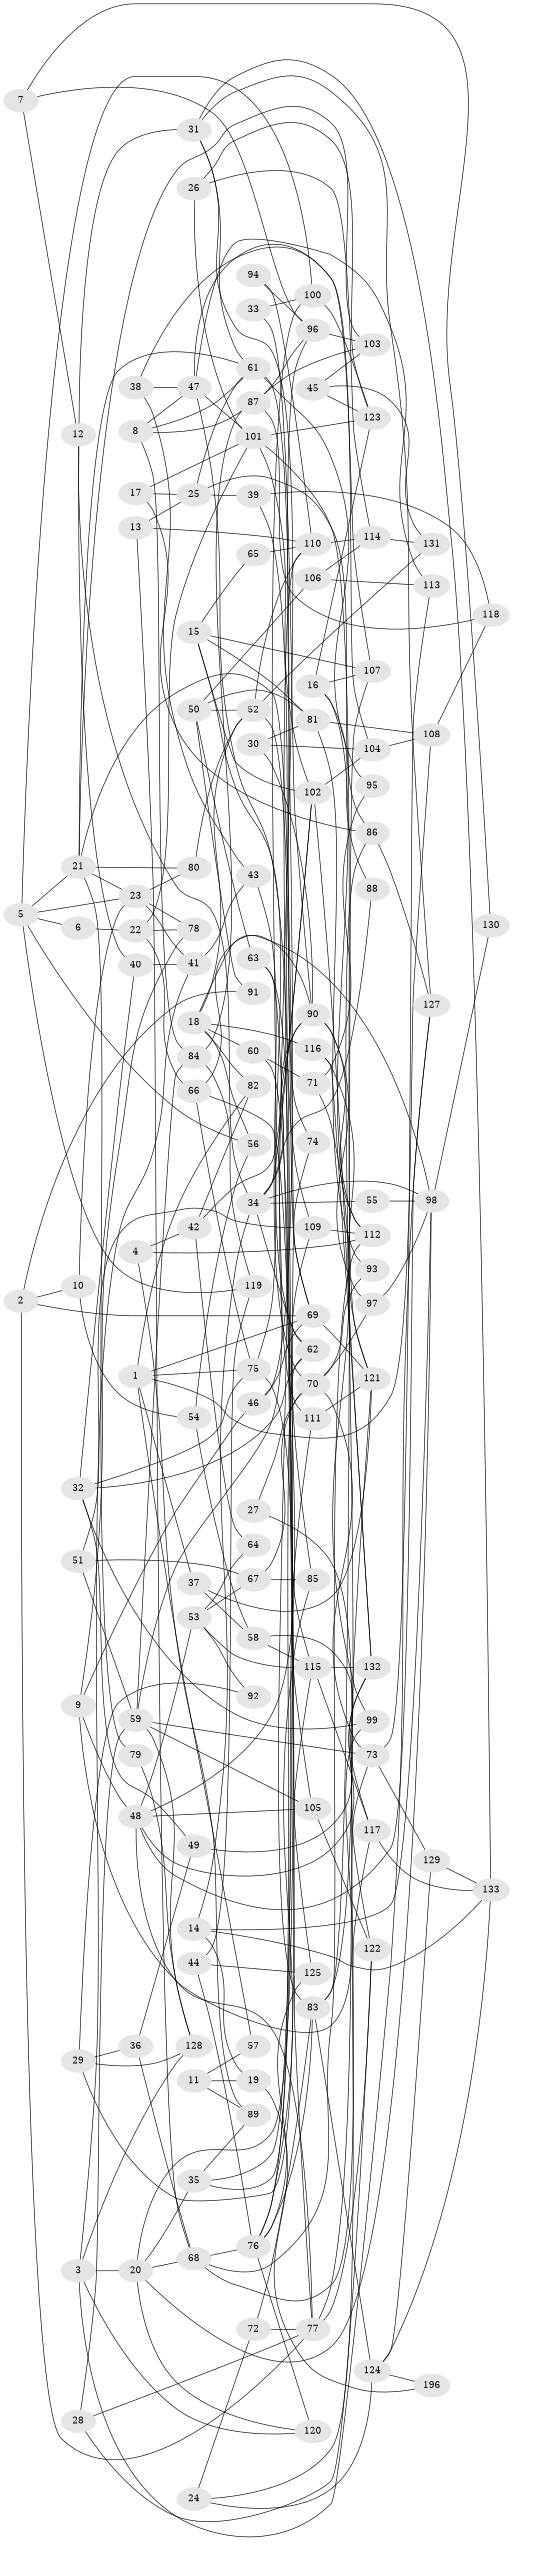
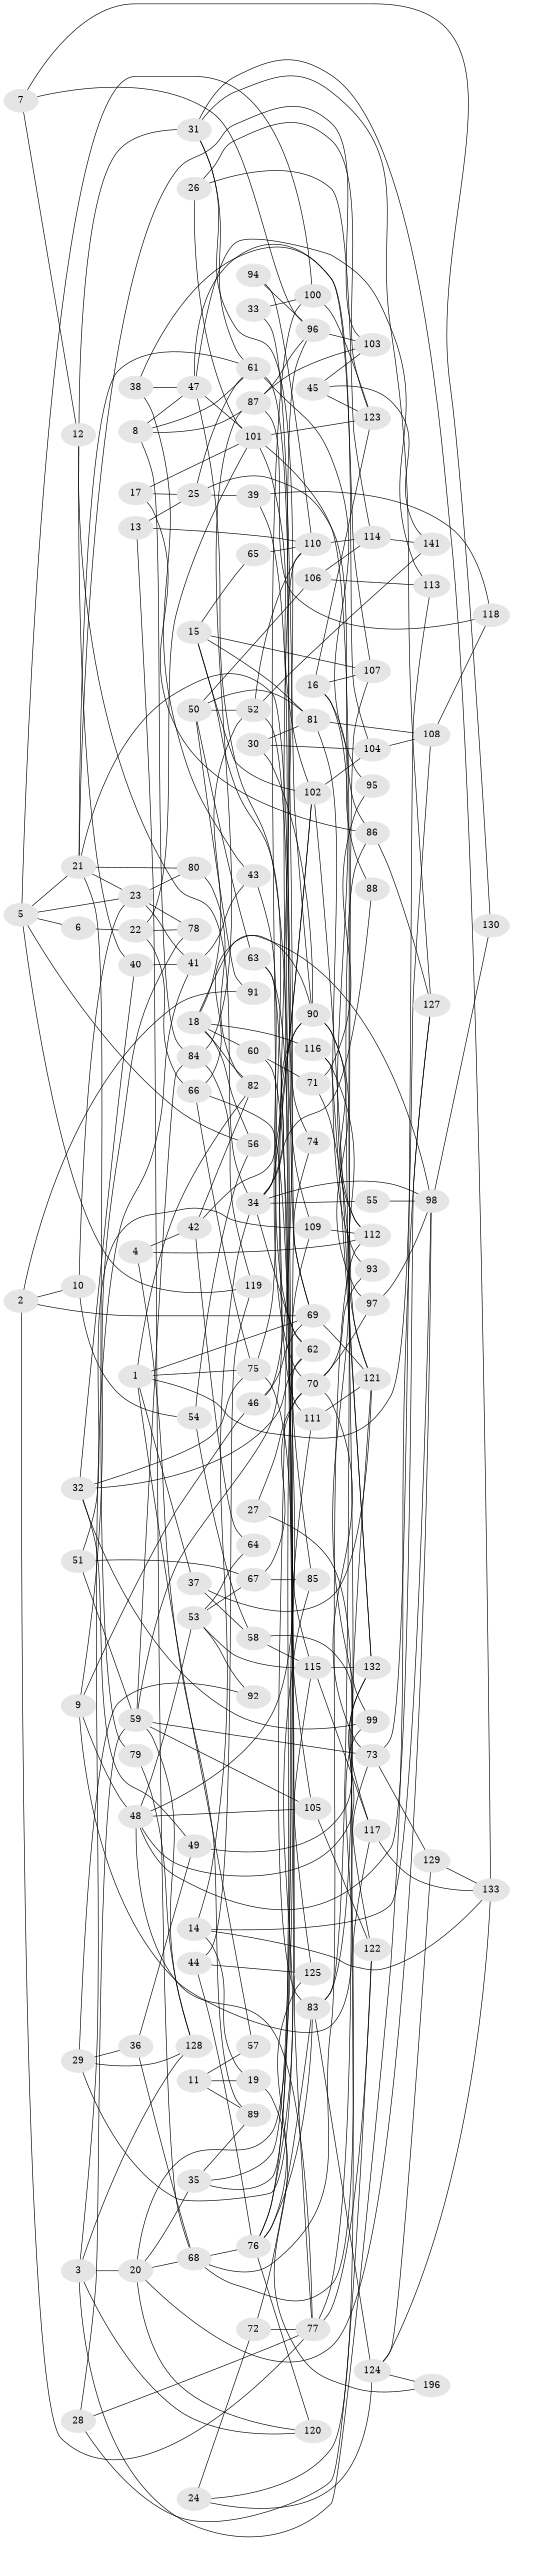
(432, 544) -> (432, 544)
(213, 778) -> (222, 983)
